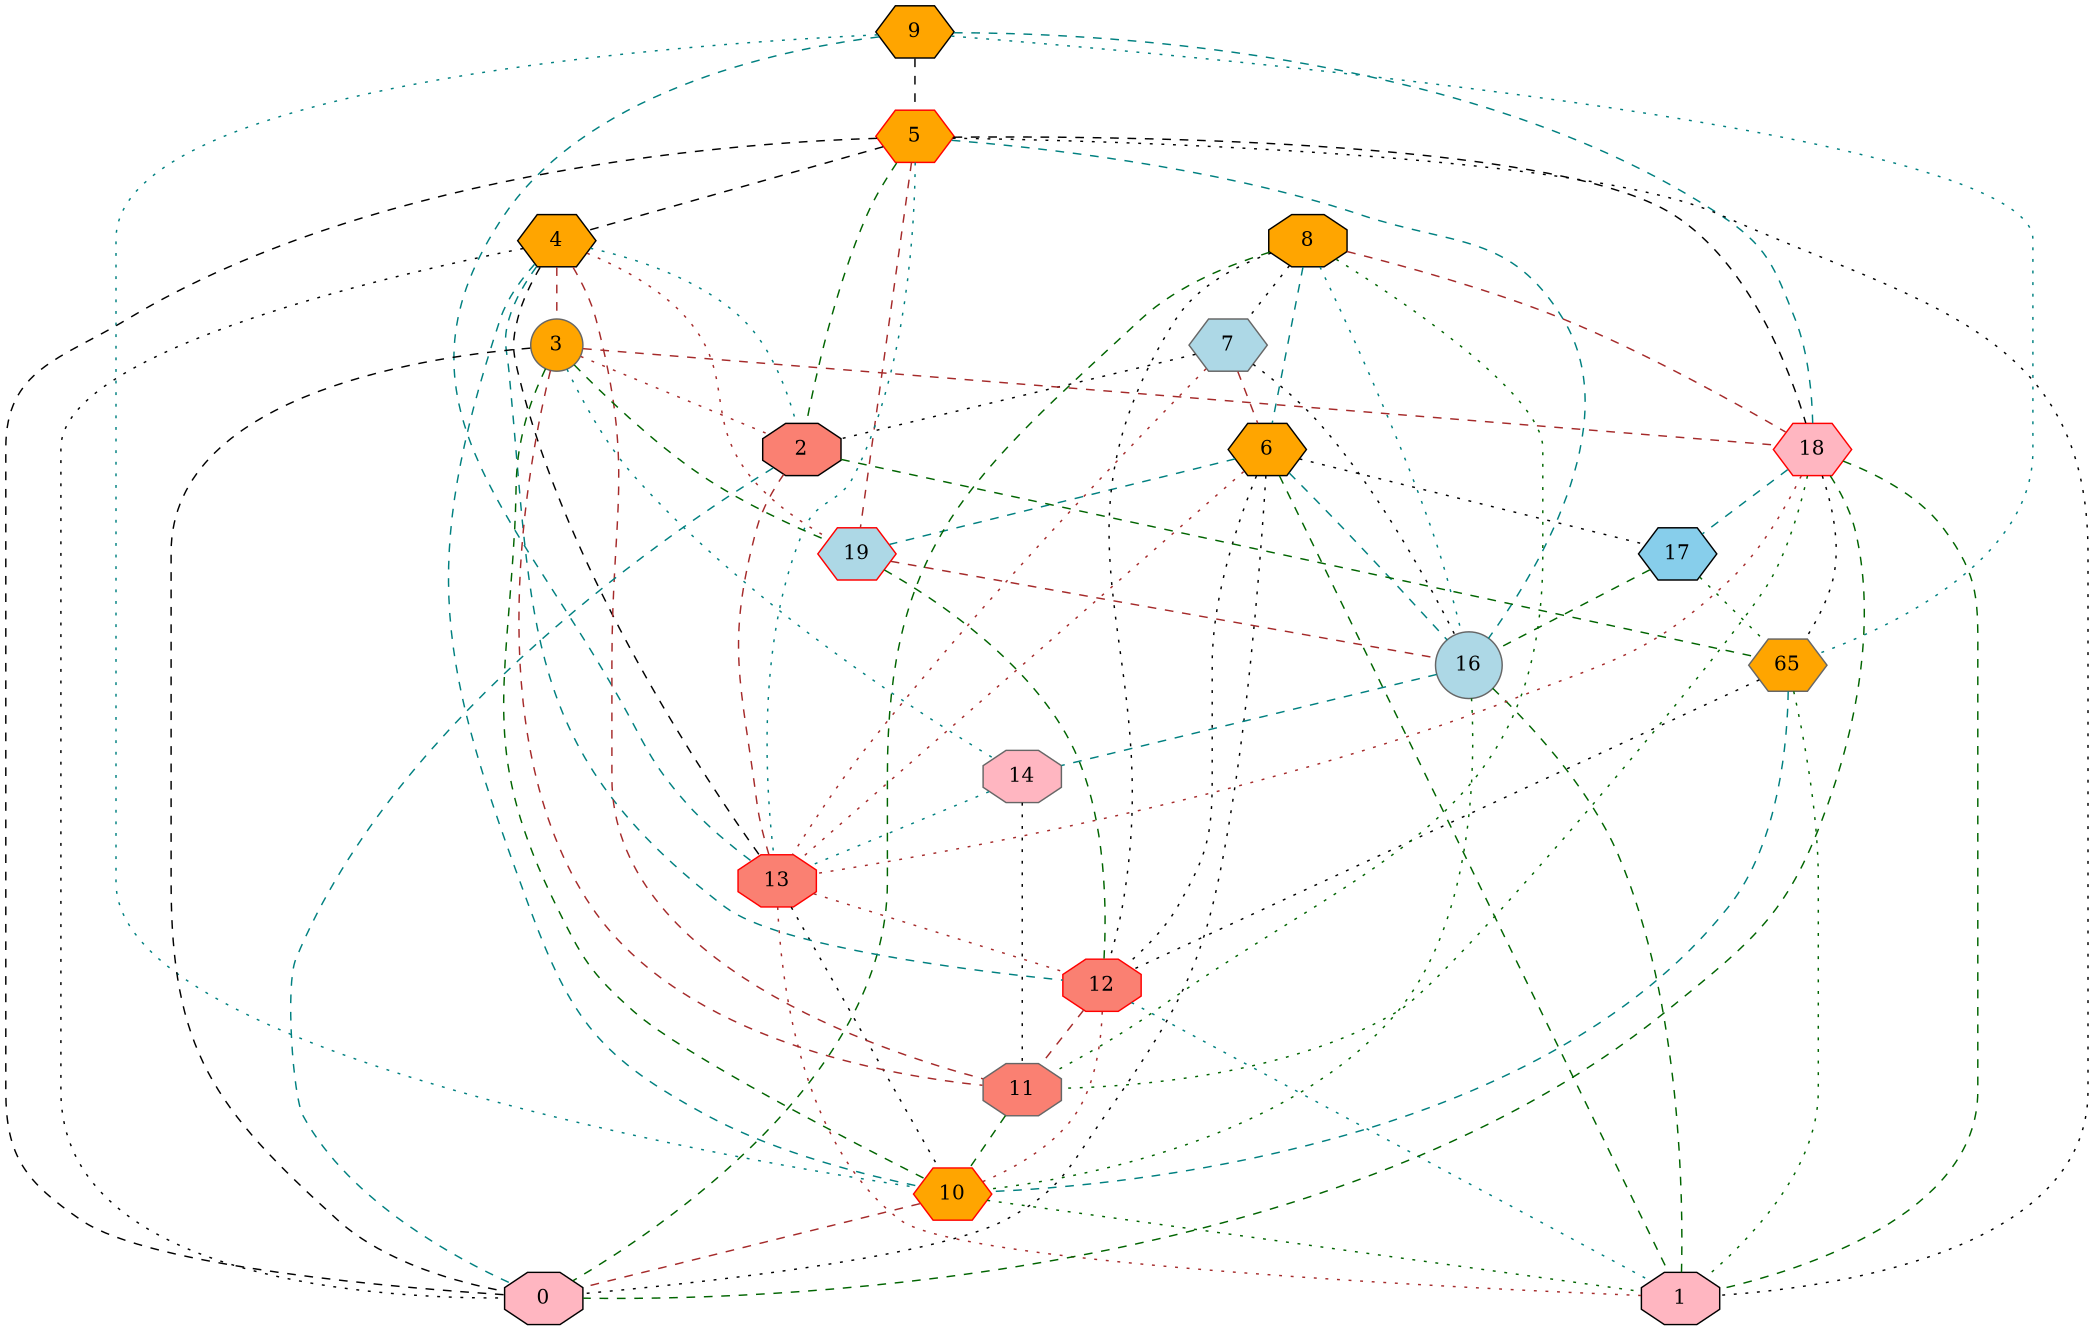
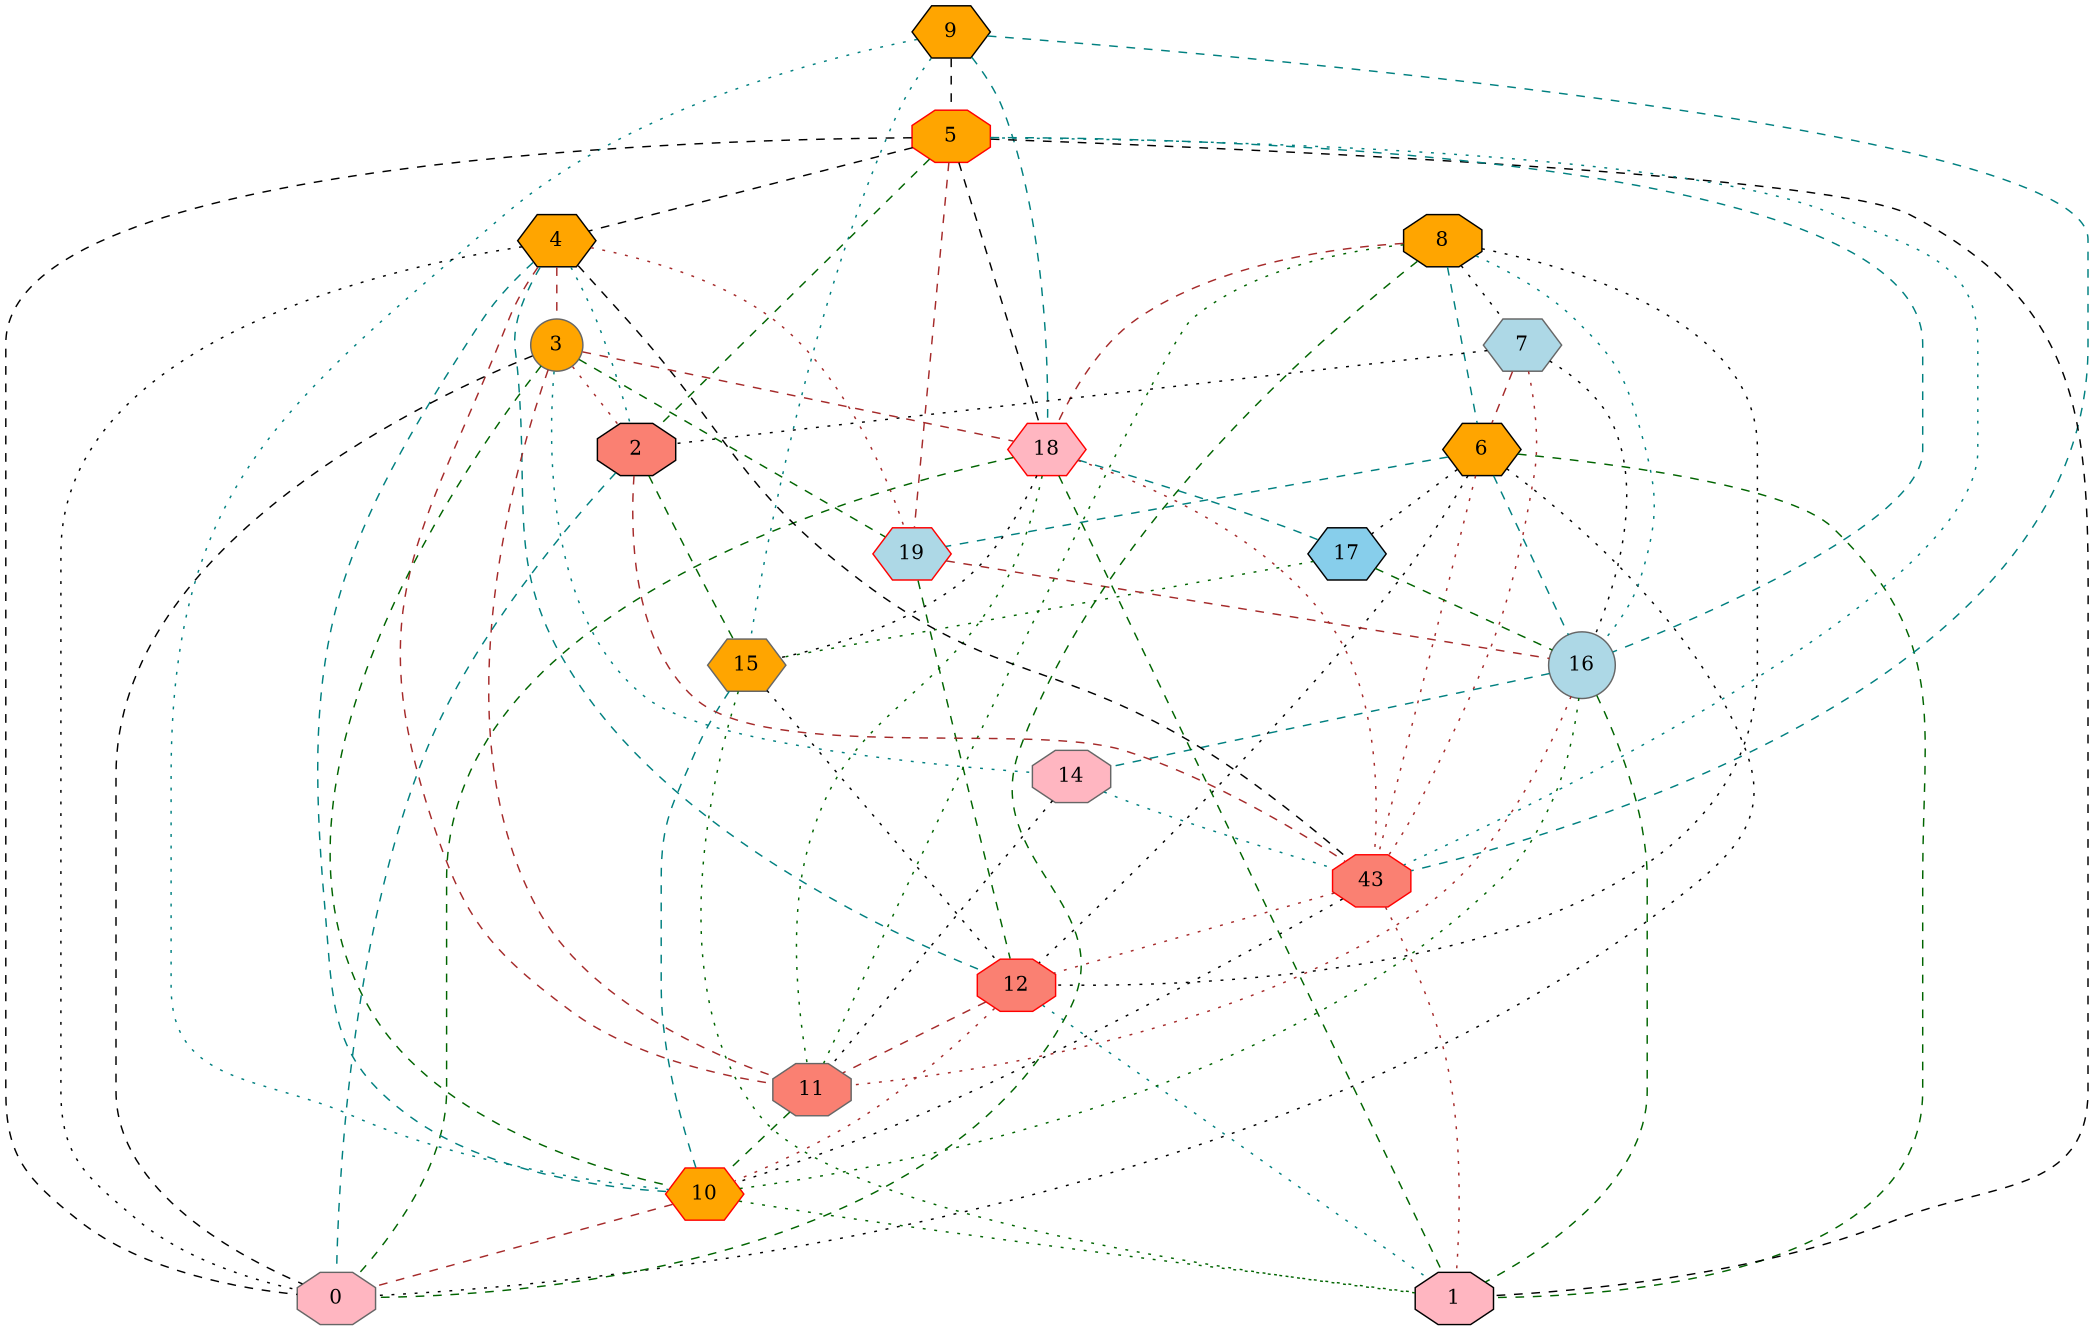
(915, 136) -> (951, 136)
(2047, 402) -> (2085, 488)
(1788, 665) -> (747, 665)
(777, 881) -> (1372, 881)
none -> (1272, 988)
(544, 1298) -> (336, 1298)
